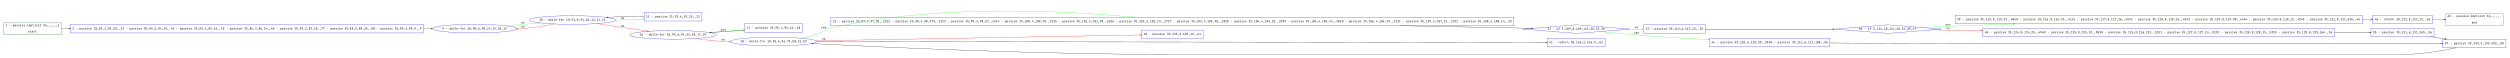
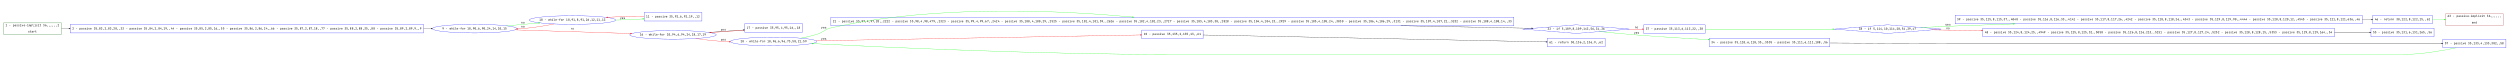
(626, 17) -> (626, 17)
(623, 18) -> (623, 18)
(2438, 20) -> (2438, 20)
(622, 27) -> (573, 32)
(1636, 29) -> (1636, 29)
(1769, 29) -> (1769, 29)
(726, 31) -> (726, 31)
(728, 31) -> (728, 31)
(2438, 38) -> none
(824, 39) -> (824, 39)
(723, 40) -> (723, 40)
(1181, 42) -> (1375, 38)
(1635, 54) -> (1635, 54)
